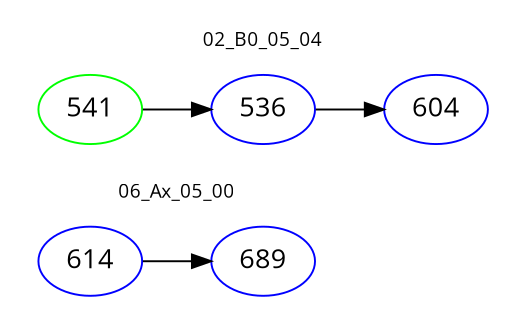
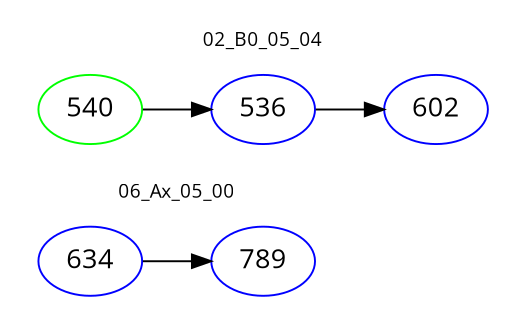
(90, 109) -> (90, 109)
(436, 109) -> (436, 109)
(90, 261) -> (90, 261)
(263, 261) -> (263, 261)
